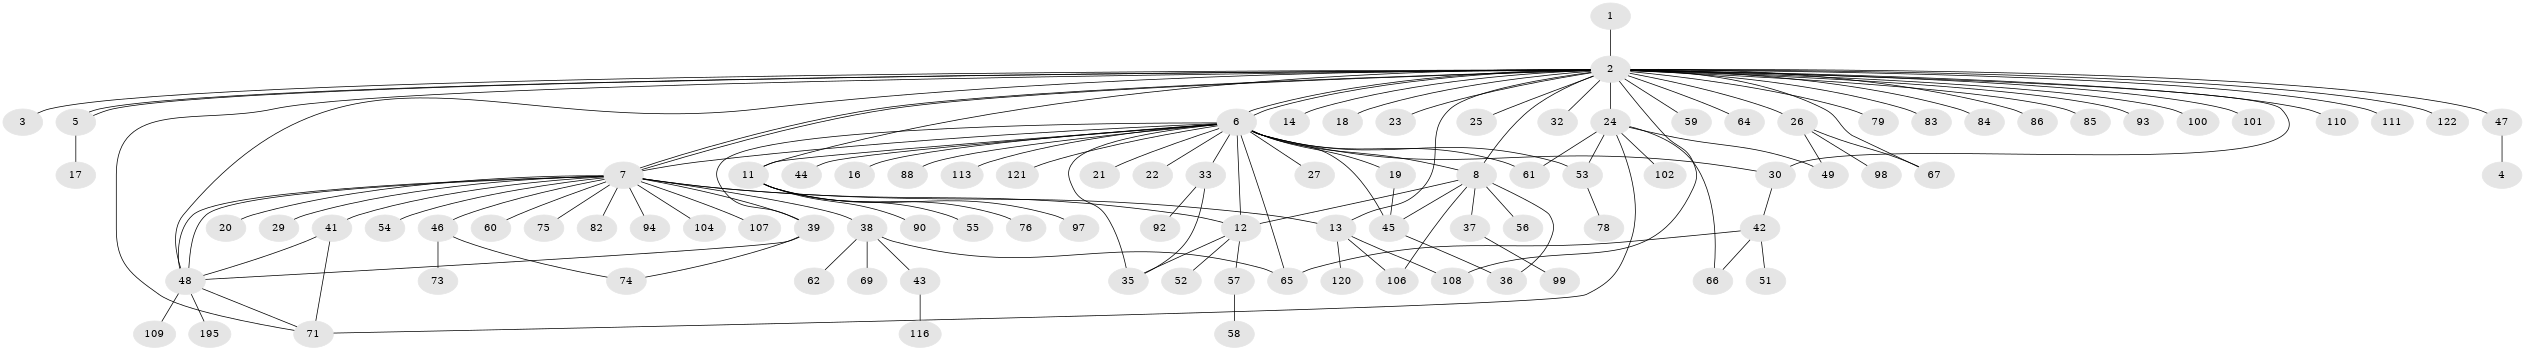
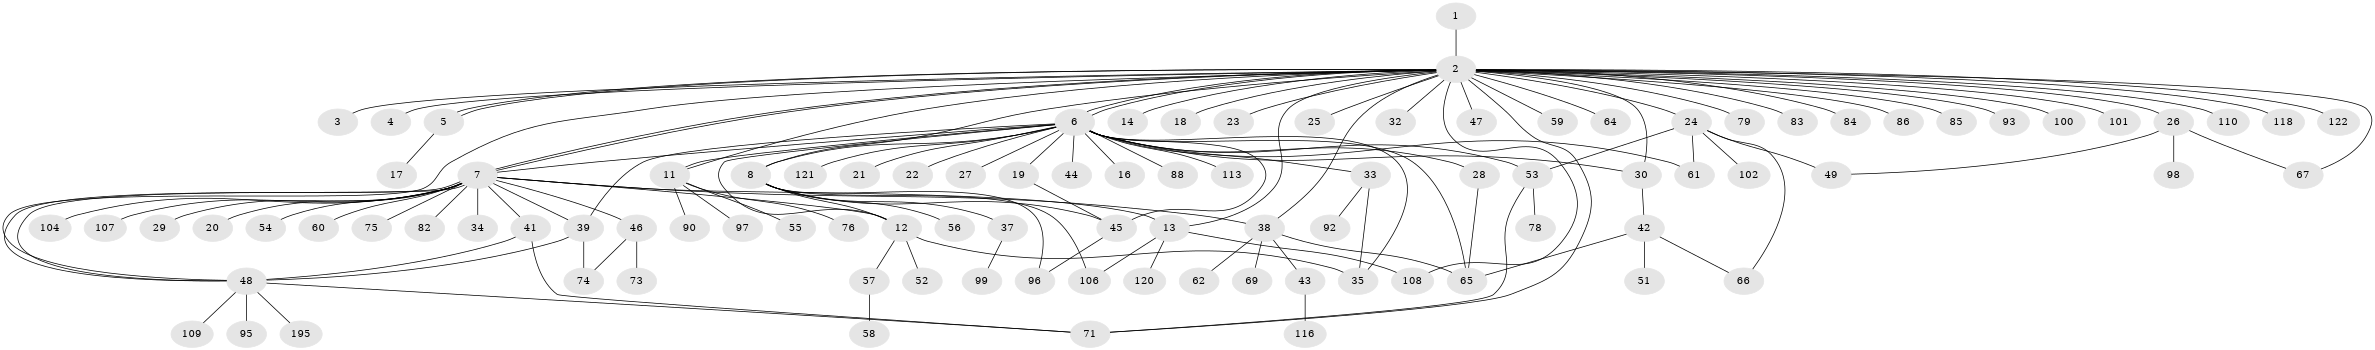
(2392, 122) -> (2283, 122)
none -> (1347, 134)
(2502, 149) -> (920, 81)
none -> (1480, 175)
(650, 228) -> (478, 228)
(1507, 281) -> (1035, 281)
(1051, 317) -> (1360, 313)
none -> (247, 334)
